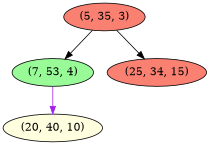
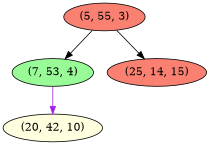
(104, 17) -> (104, 17)
(157, 72) -> (157, 72)
(53, 128) -> (53, 128)
